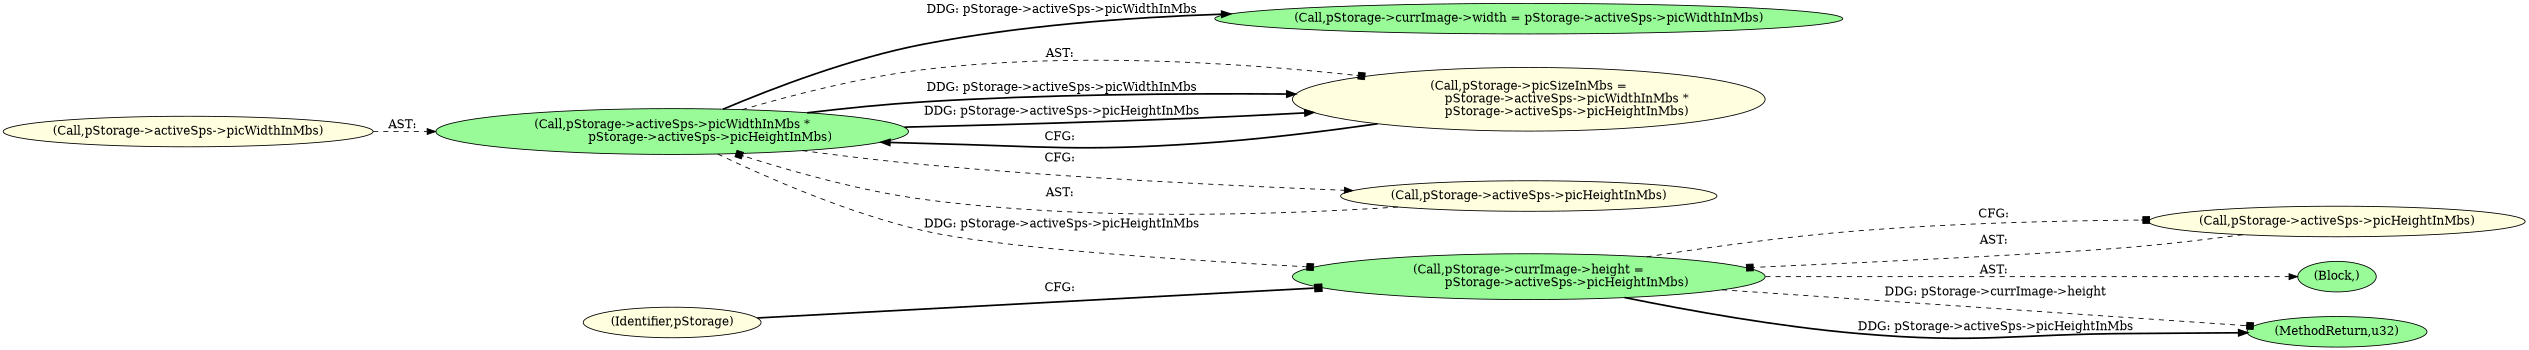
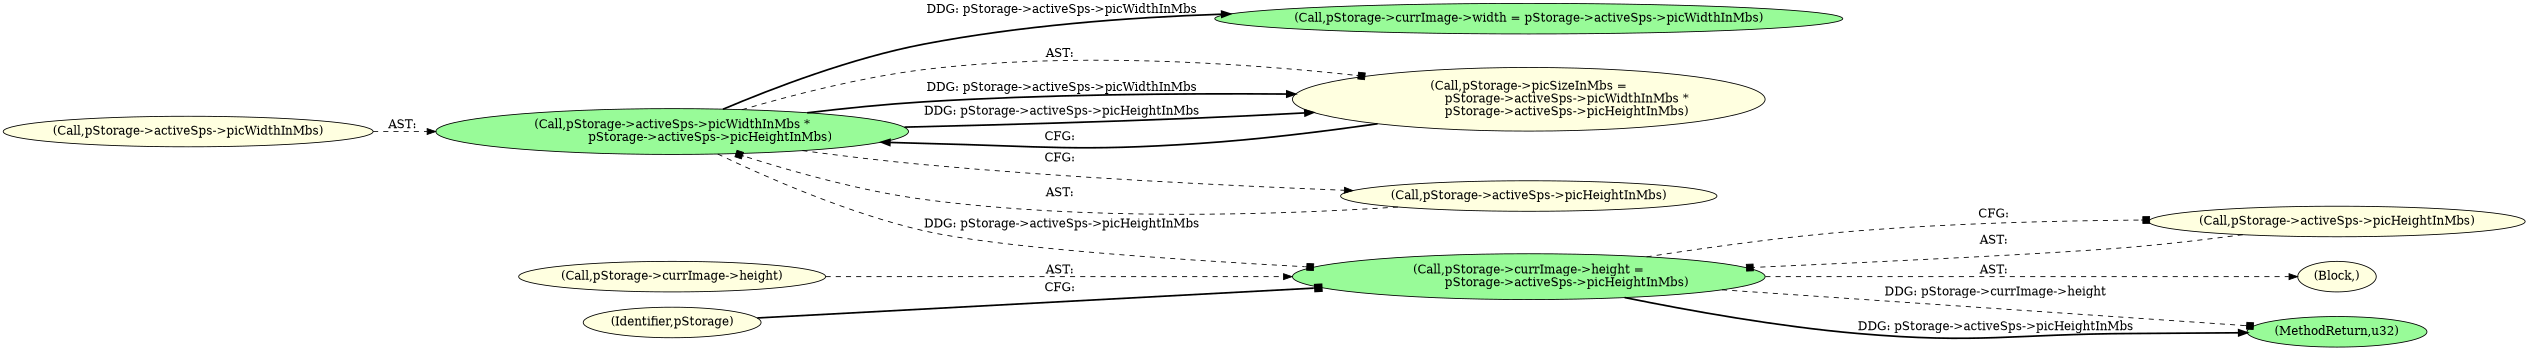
none -> (672, 277)
(2337, 277) -> (2337, 277)
